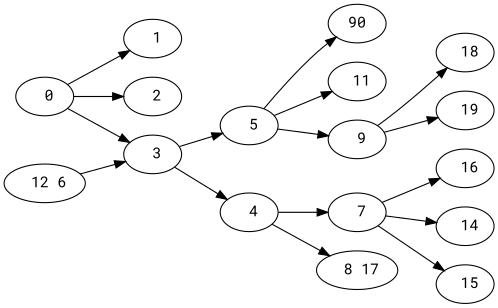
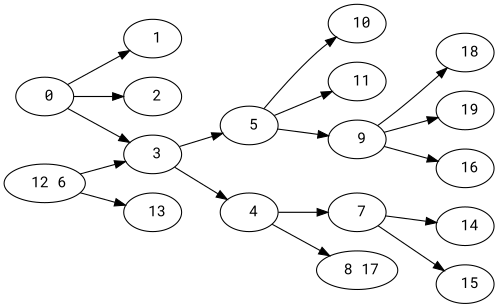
(357, 24) -> (357, 24)
(406, 192) -> (406, 152)
none -> (153, 212)
